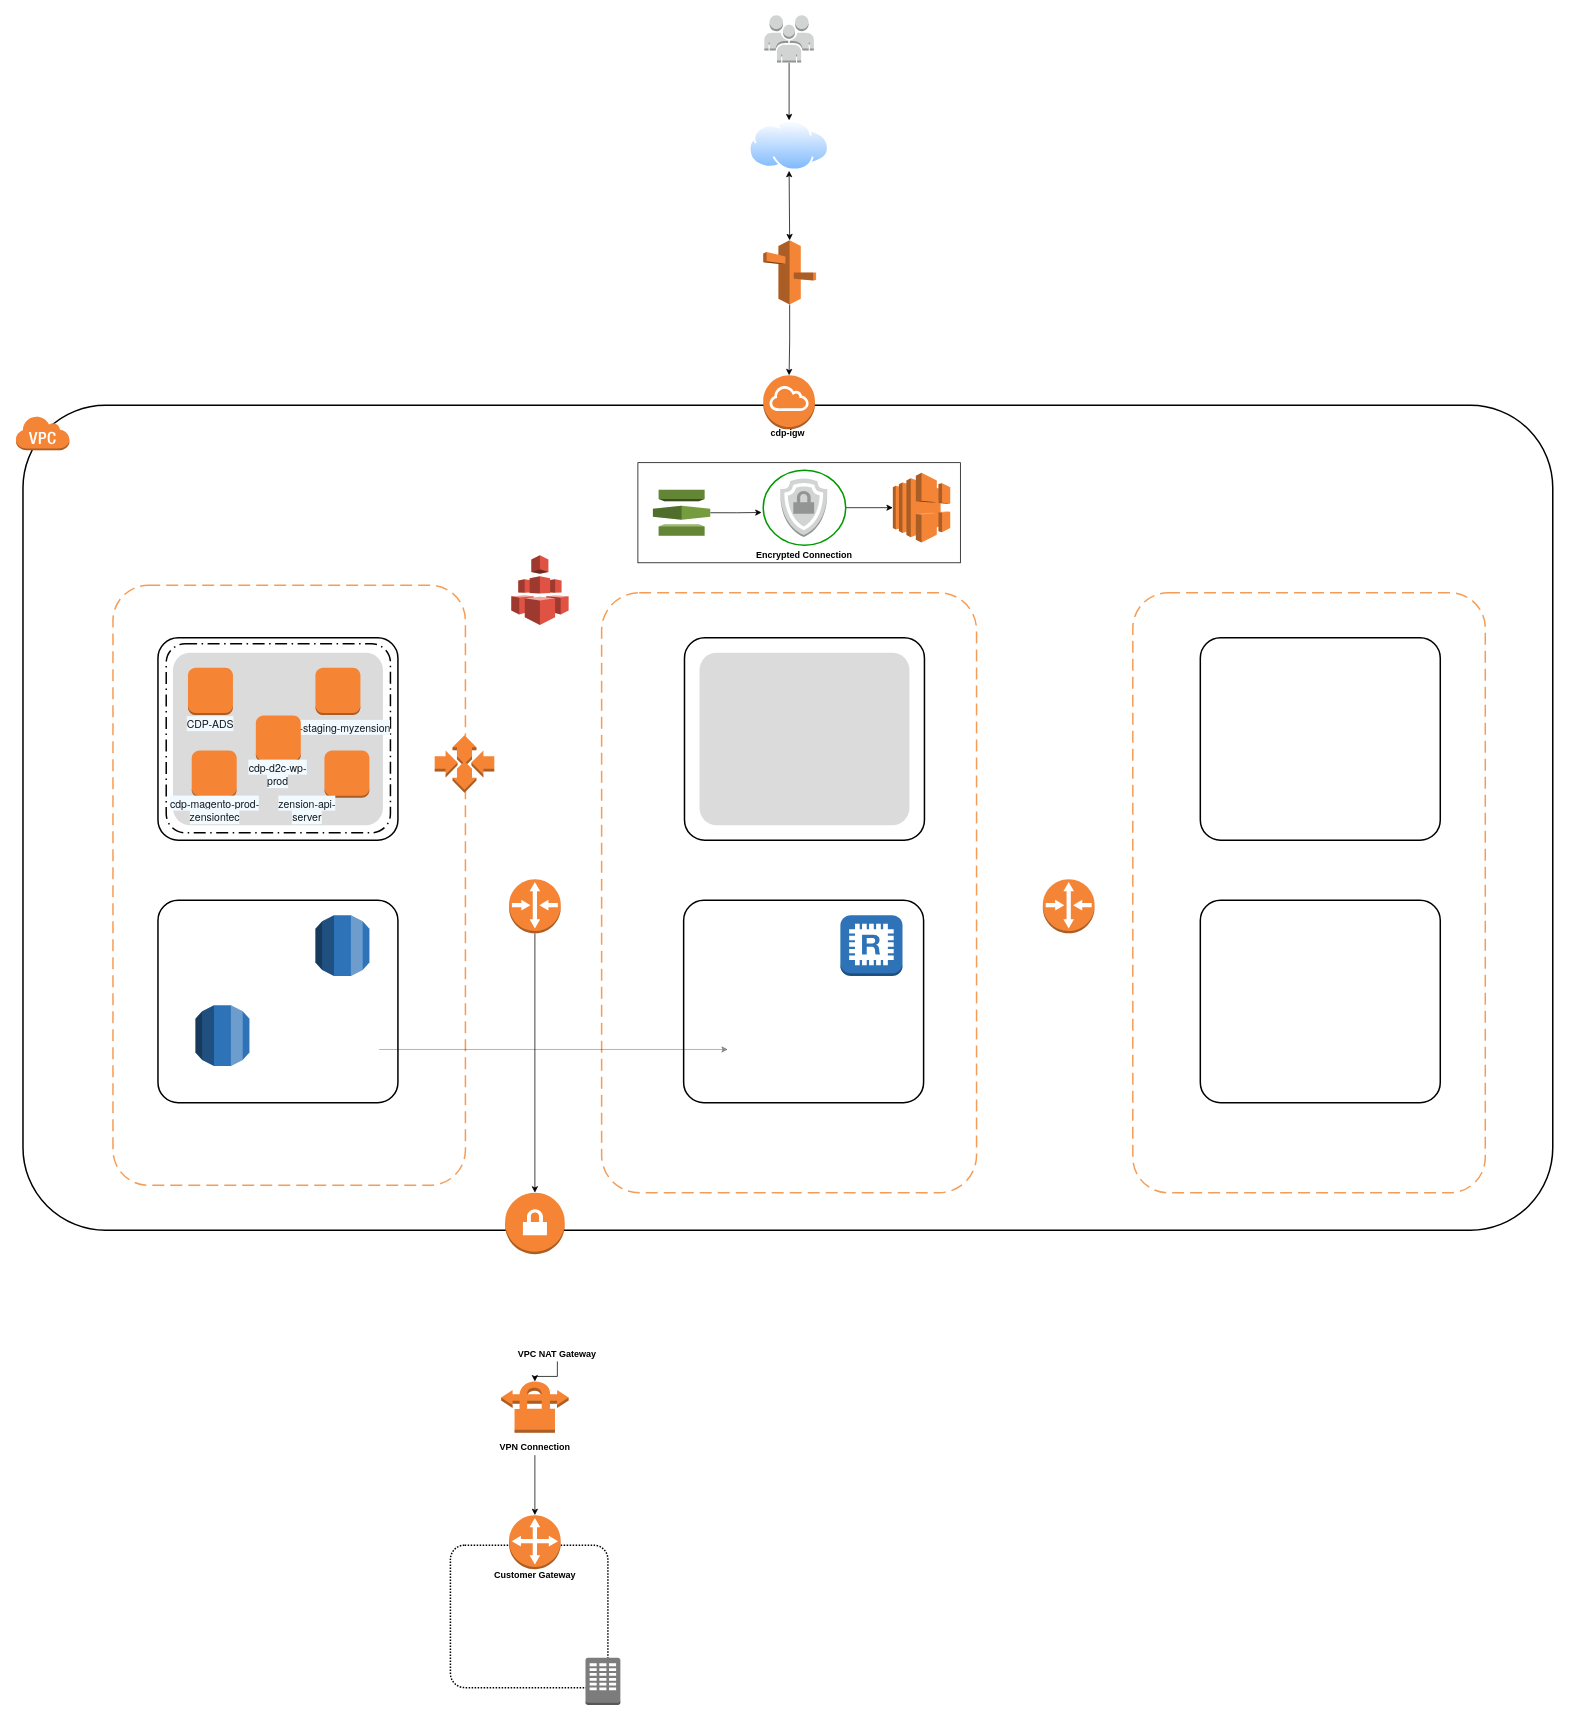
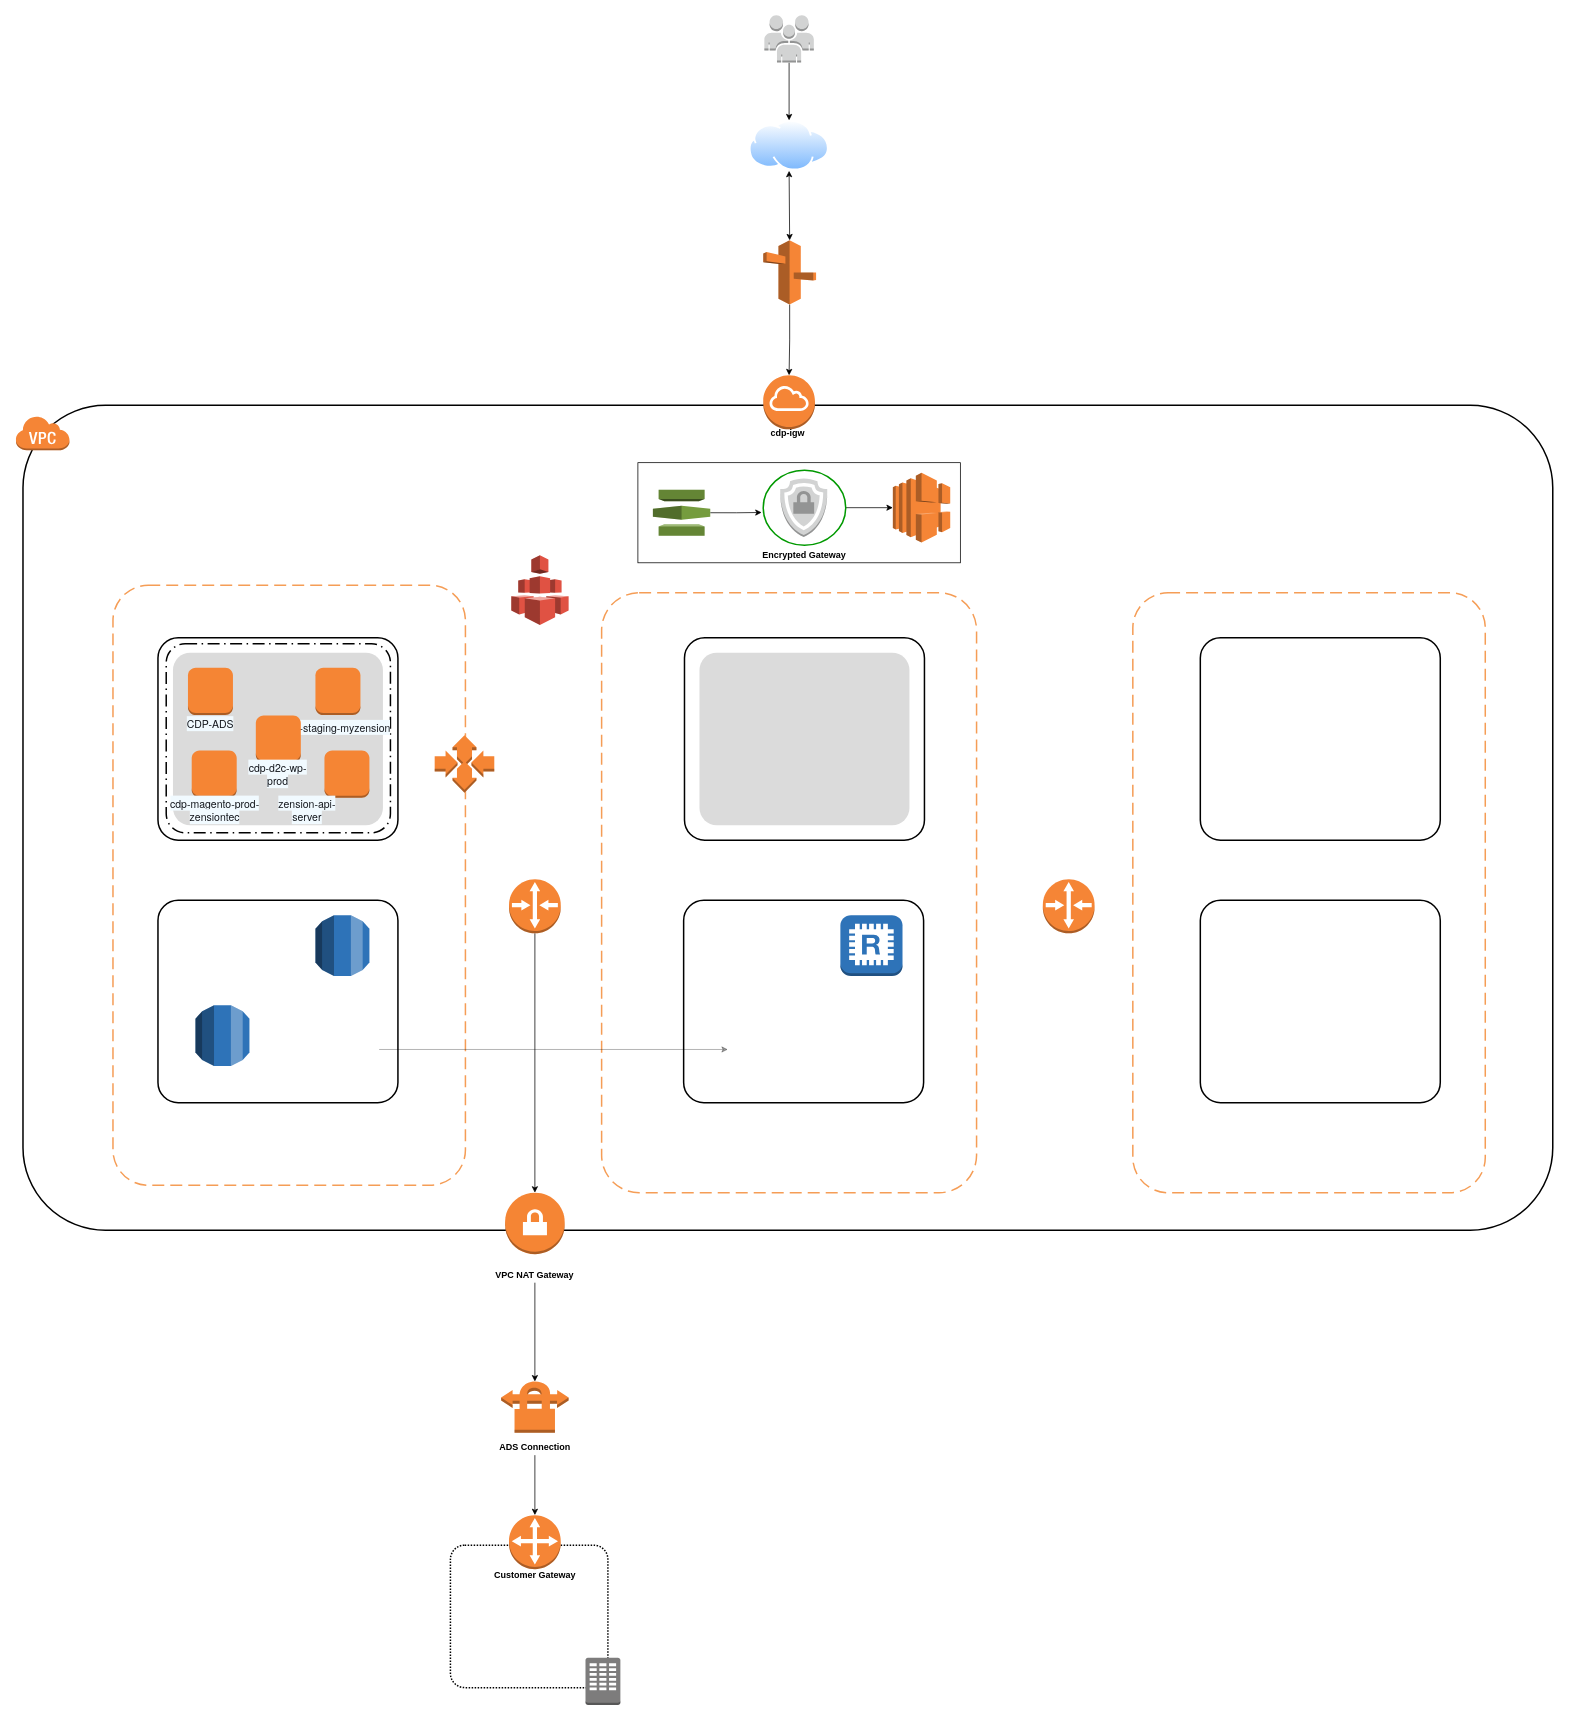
(804, 555) -> (804, 555)
(557, 1354) -> (535, 1275)
(535, 1448) -> (535, 1448)
